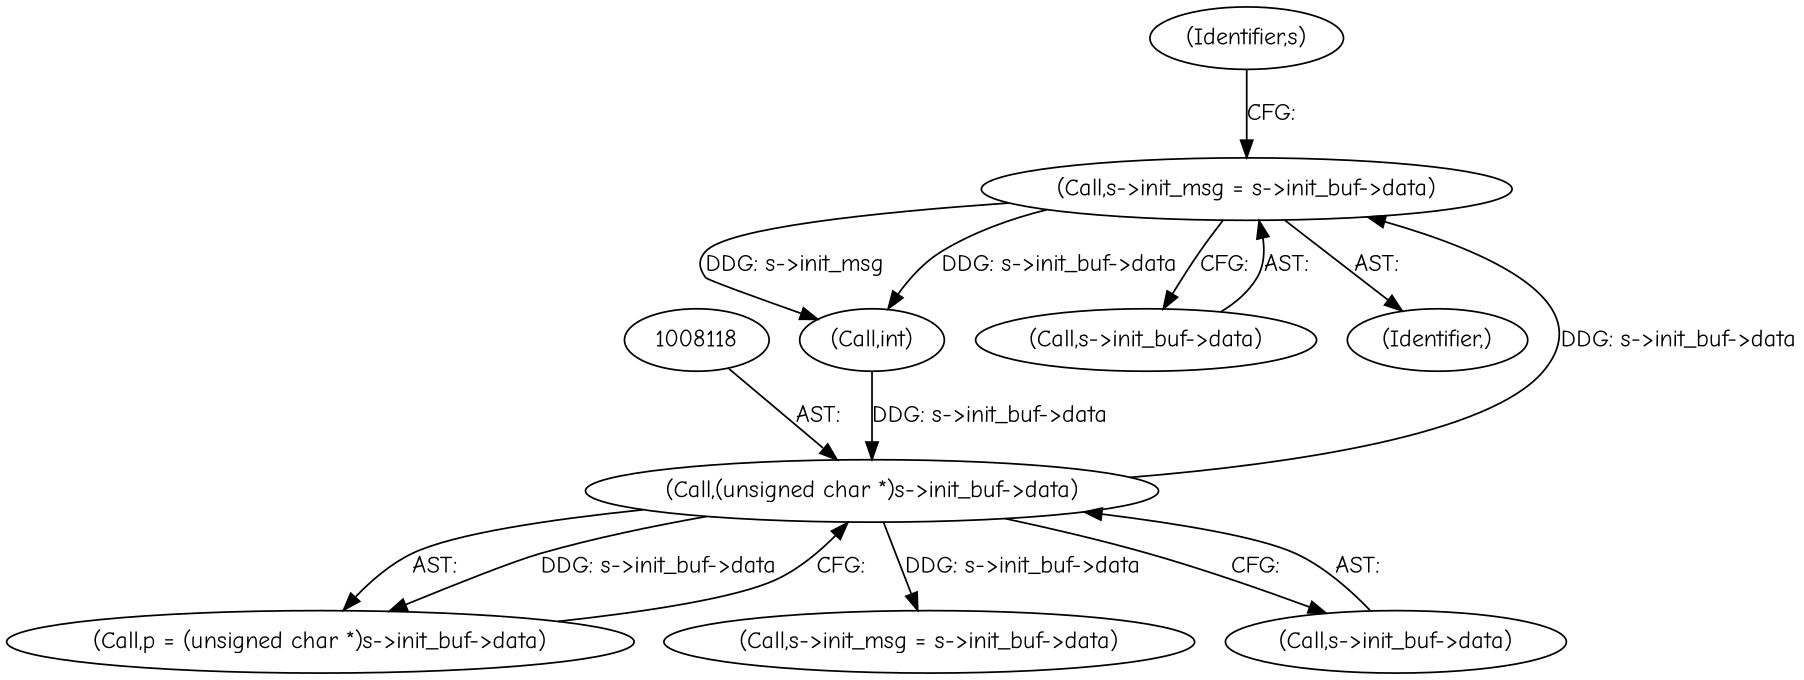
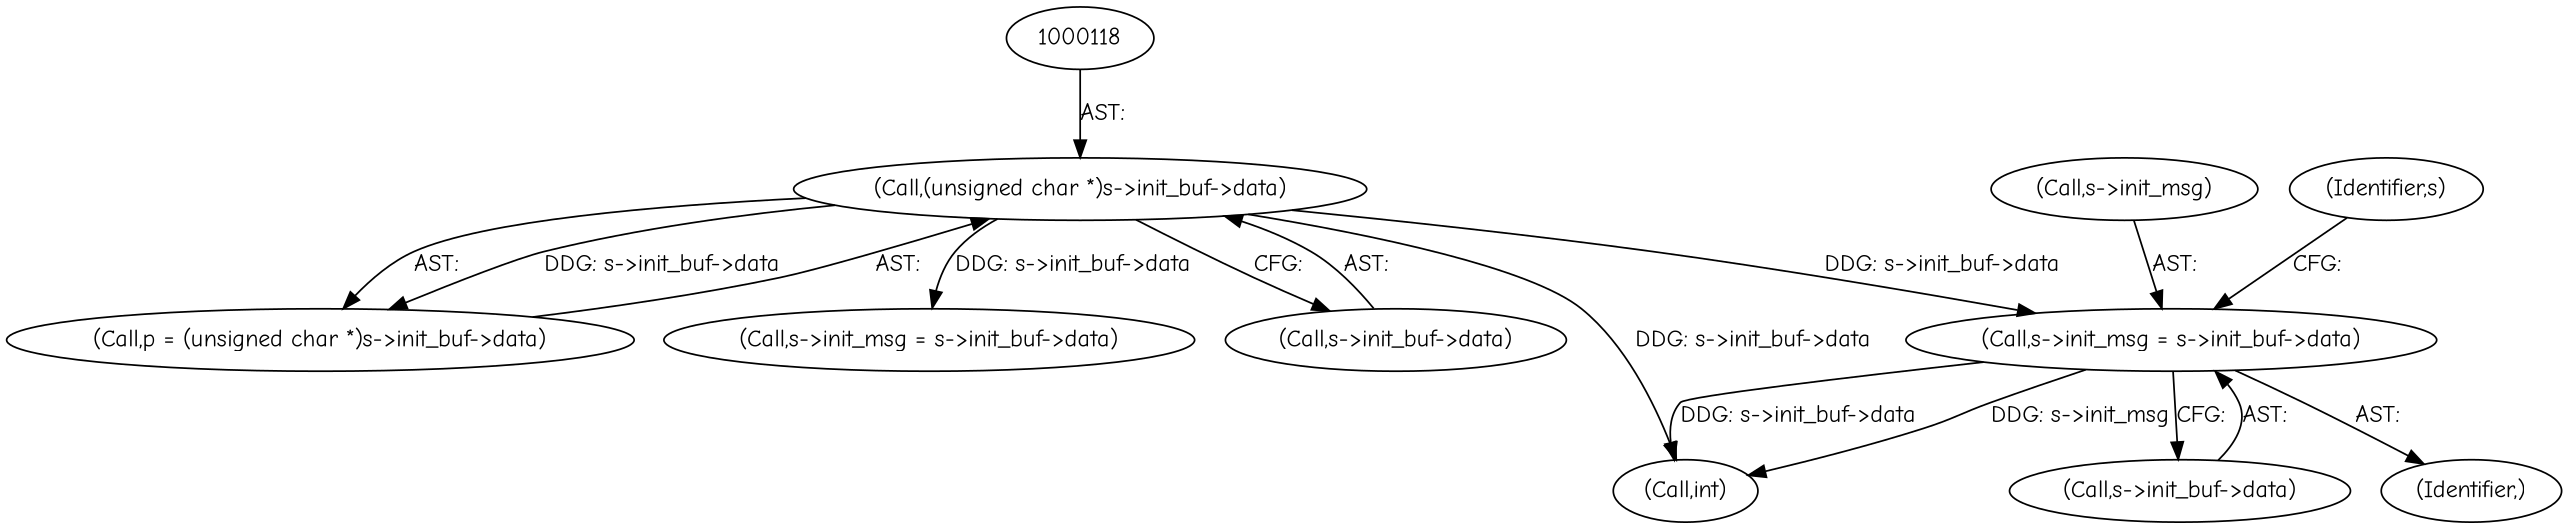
none -> (2125, 189)
(697, 340) -> (1080, 38)
(872, 407) -> (1498, 270)
(845, 566) -> (902, 265)
